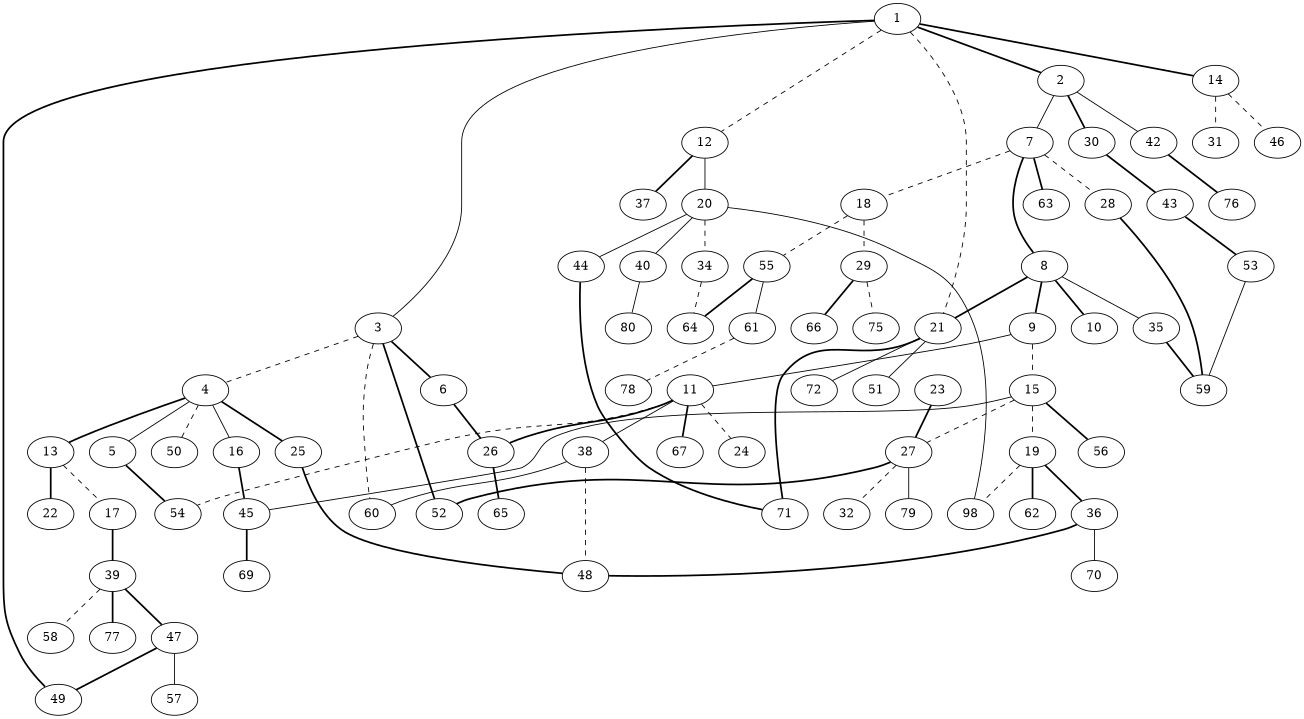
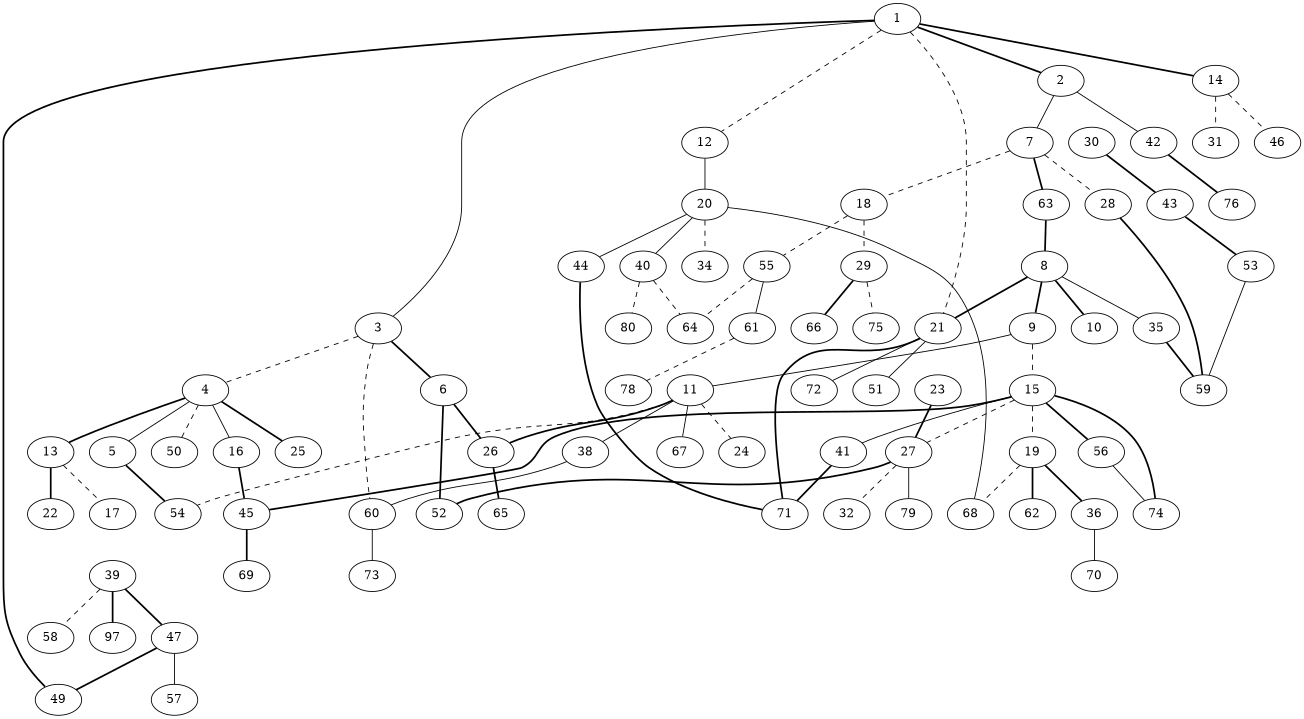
(1076, 112) -> none
(643, 205) -> none
(1013, 207) -> (1045, 236)
(636, 297) -> (636, 297)
(698, 297) -> (667, 297)
(729, 297) -> (729, 297)
(670, 416) -> (670, 416)
(409, 421) -> (441, 452)
(685, 421) -> (685, 421)
none -> (843, 452)
(971, 514) -> (971, 514)
none -> (1156, 514)
(113, 545) -> none
none -> (372, 576)
(585, 576) -> none
(113, 638) -> (113, 638)
